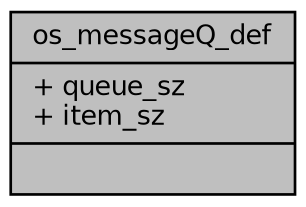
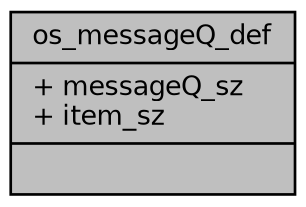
(110, 87) -> (138, 87)
